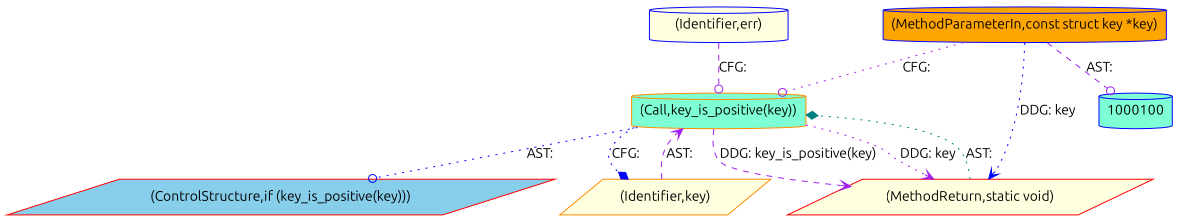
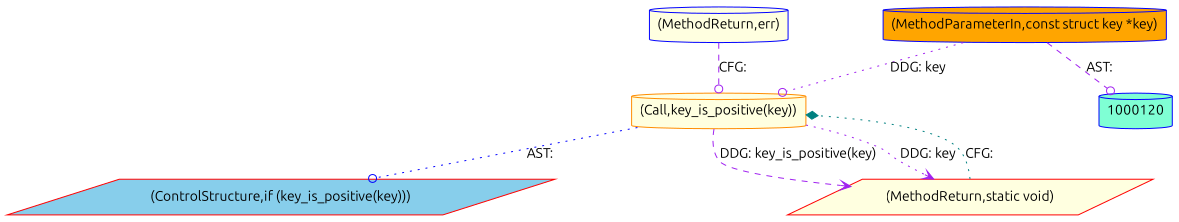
(719, 25) -> (719, 25)
(918, 68) -> (918, 68)
(1018, 109) -> none
(719, 111) -> (719, 111)
(1136, 111) -> (1136, 111)
(981, 154) -> (981, 154)
(665, 197) -> none
